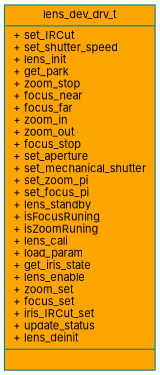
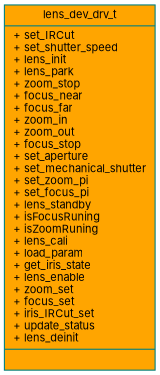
(41, 72) -> (43, 72)
